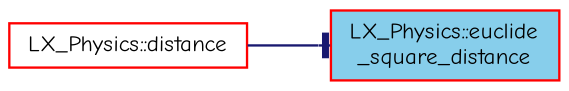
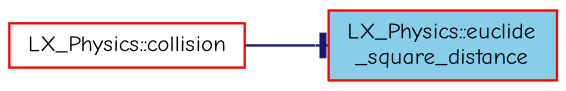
(128, 45) -> (127, 45)
